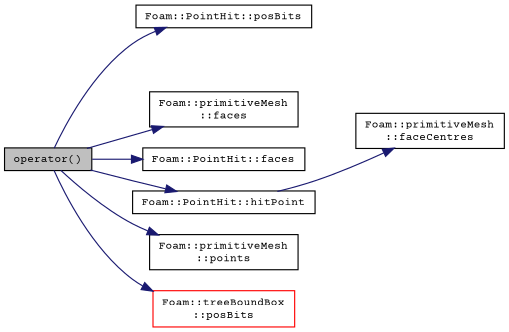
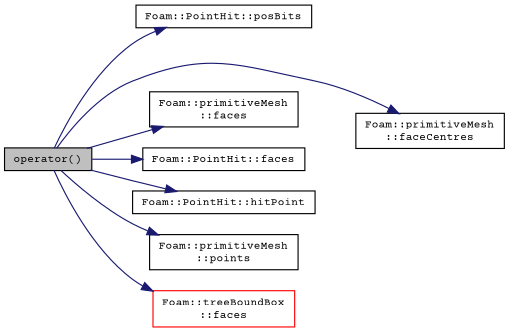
(332, 175) -> (212, 64)
(224, 309) -> (224, 309)
